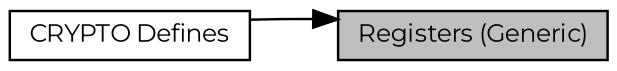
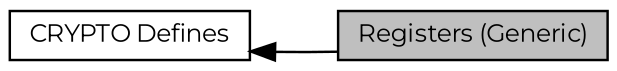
(282, 19) -> (307, 52)
